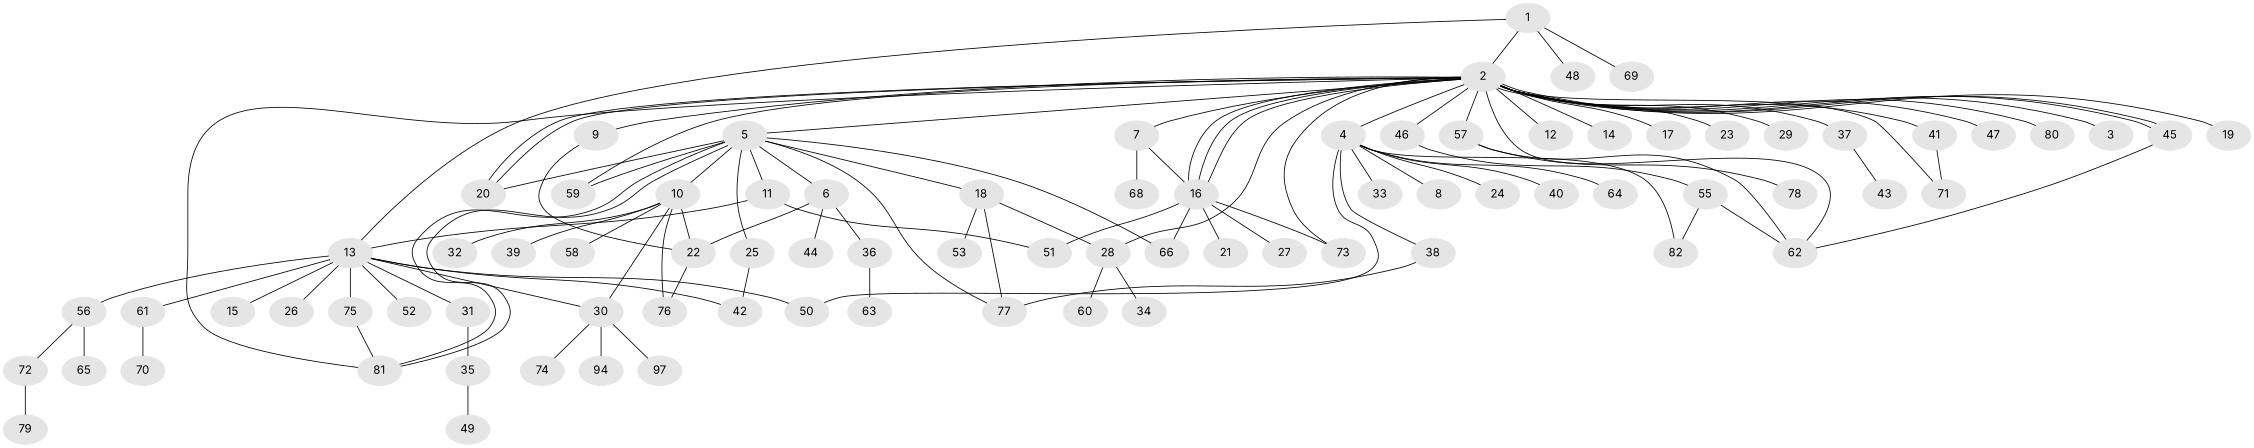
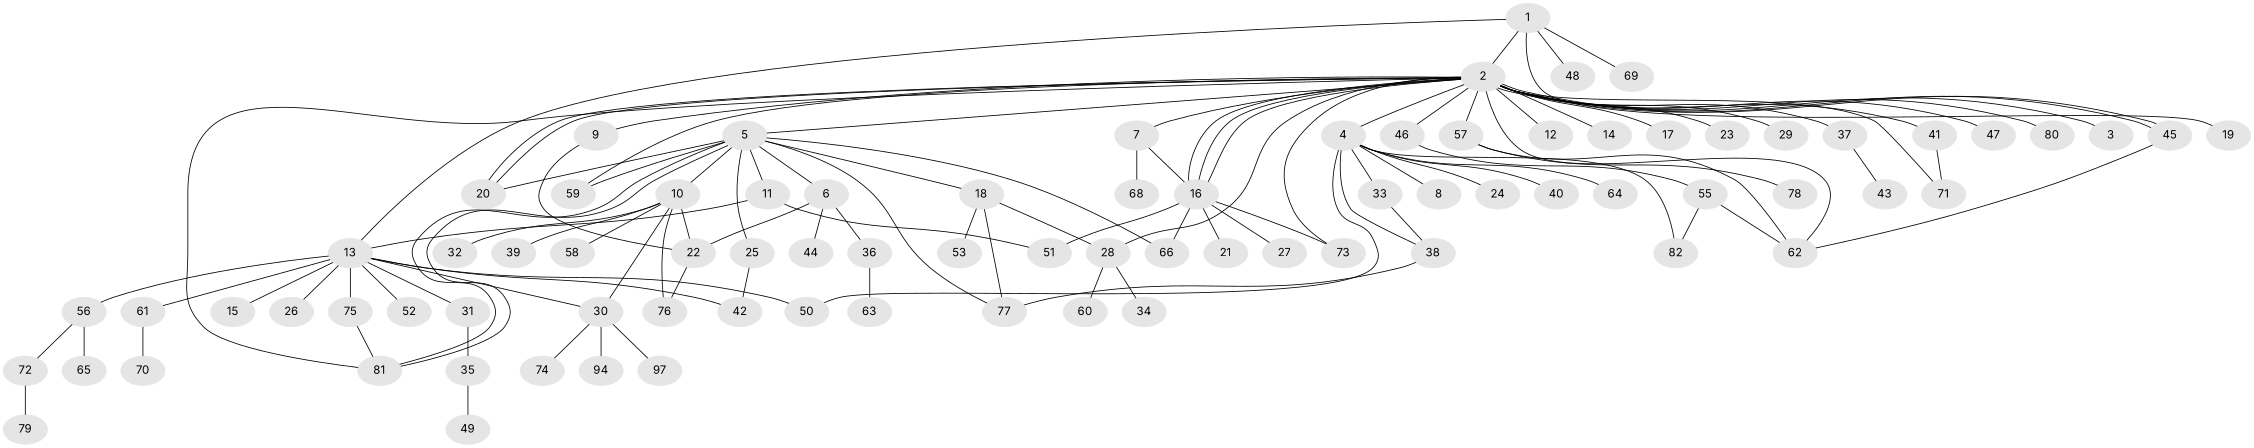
(1857, 104) -> (1845, 117)
none -> (1407, 224)
